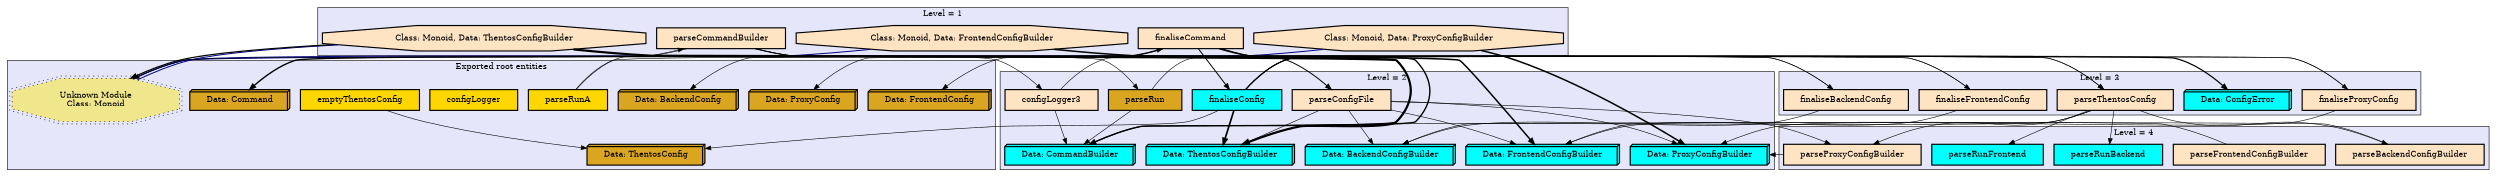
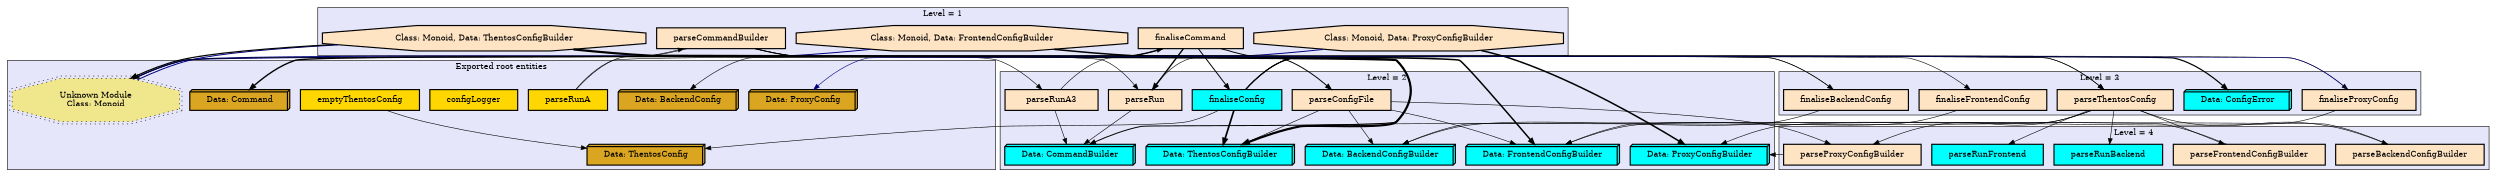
(1583, 56) -> (1583, 56)
(930, 100) -> none
(1052, 100) -> (1052, 100)
(1145, 100) -> (1145, 100)
(1425, 109) -> (1172, 63)
(1533, 111) -> none
none -> (2180, 126)
